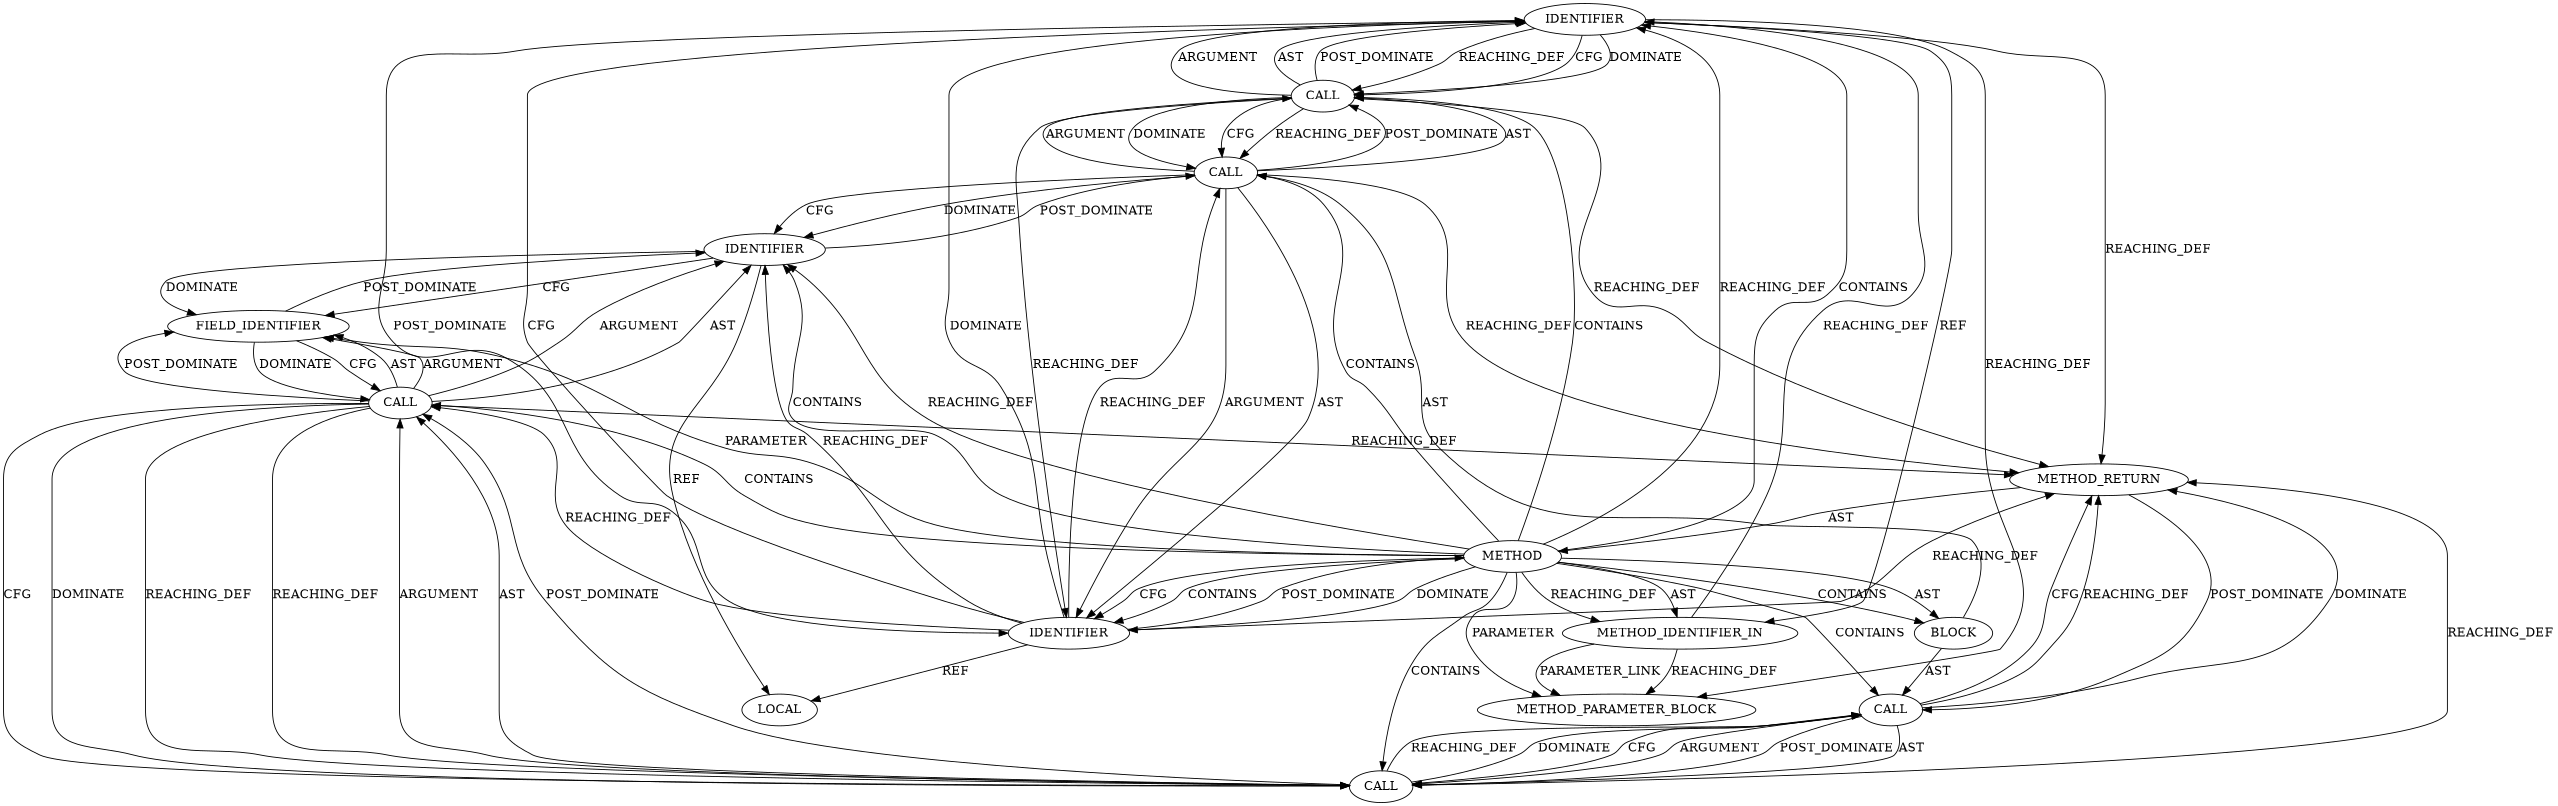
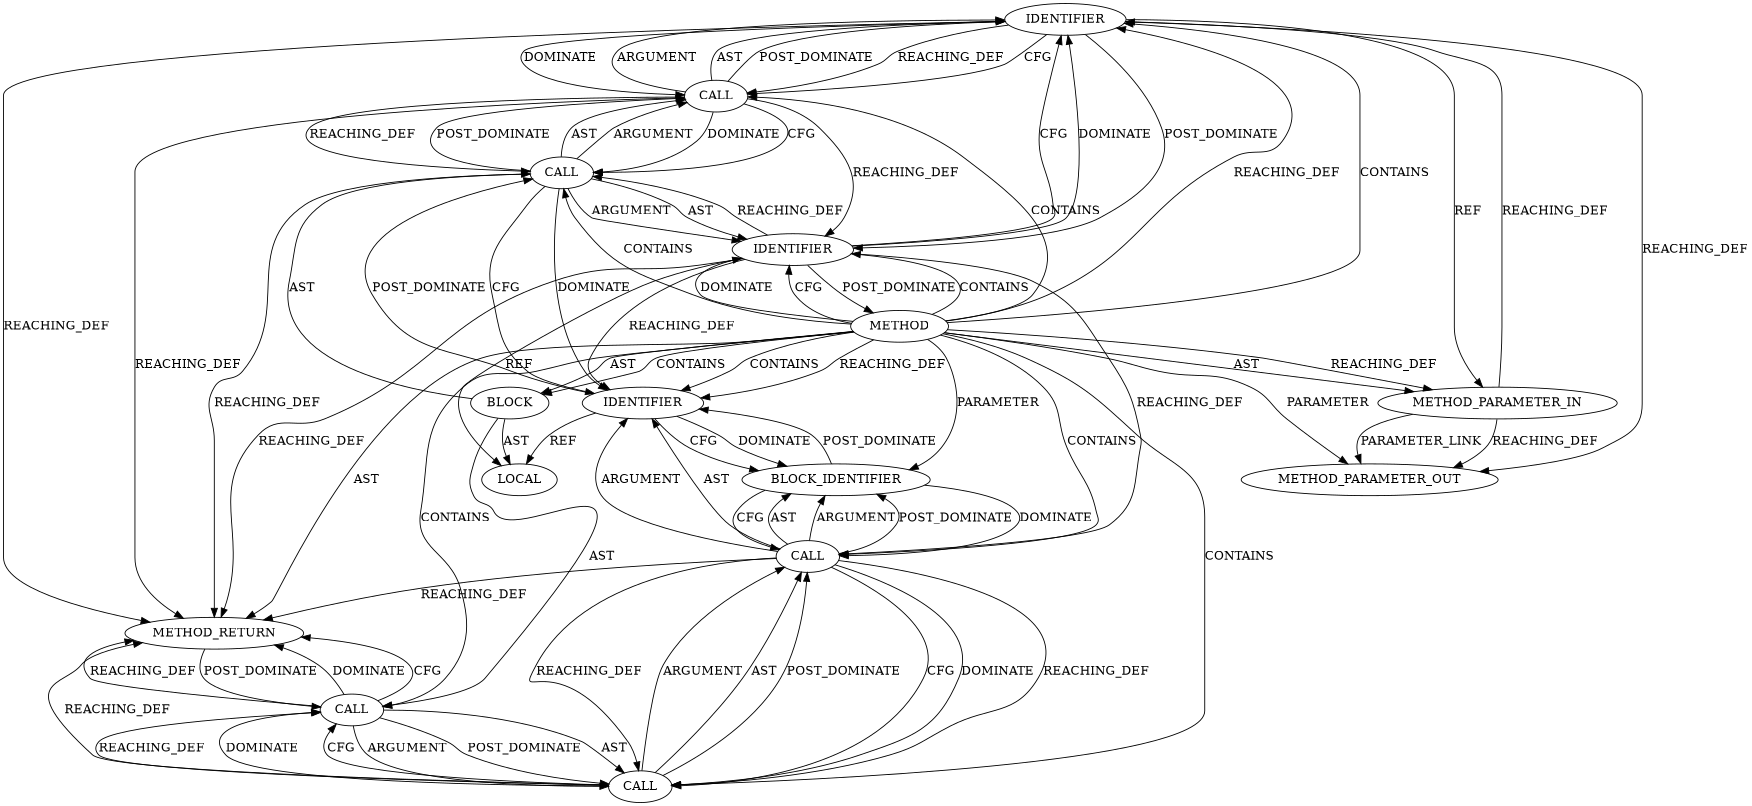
(258, 326) -> (836, 480)
none -> (502, 438)
(1794, 519) -> (493, 355)
(1680, 633) -> (1498, 403)
(1617, 710) -> (1370, 480)
